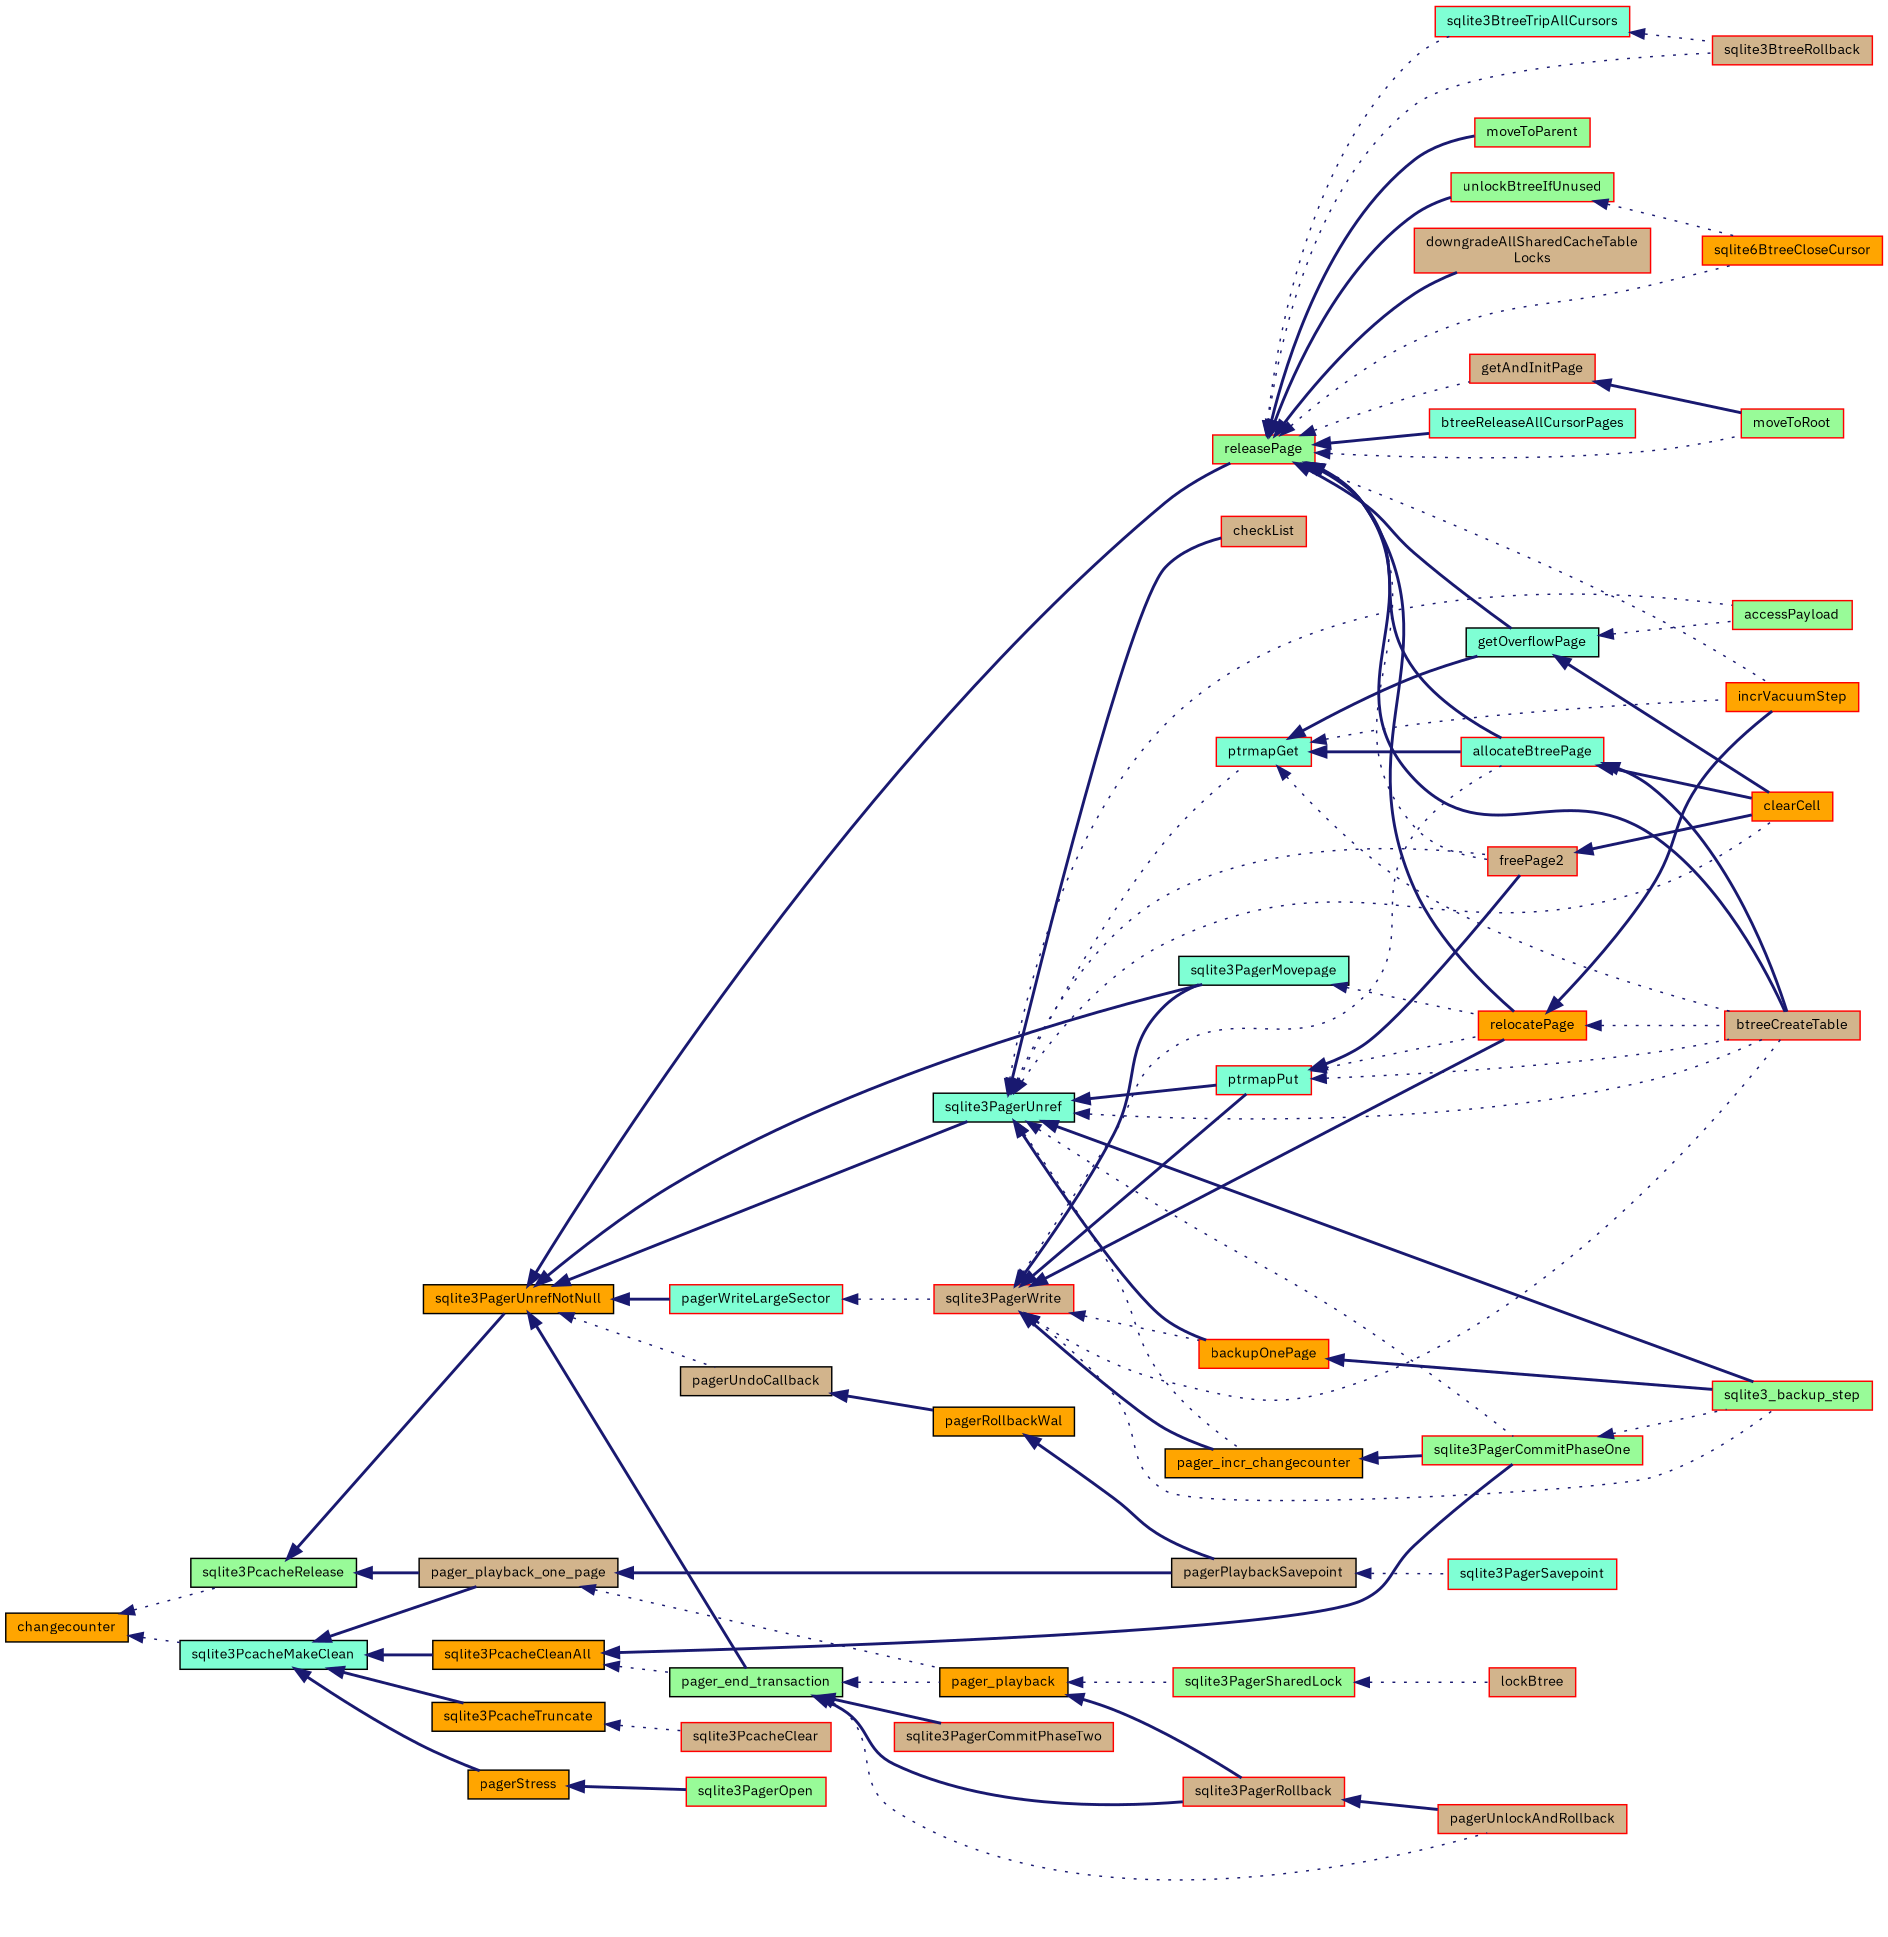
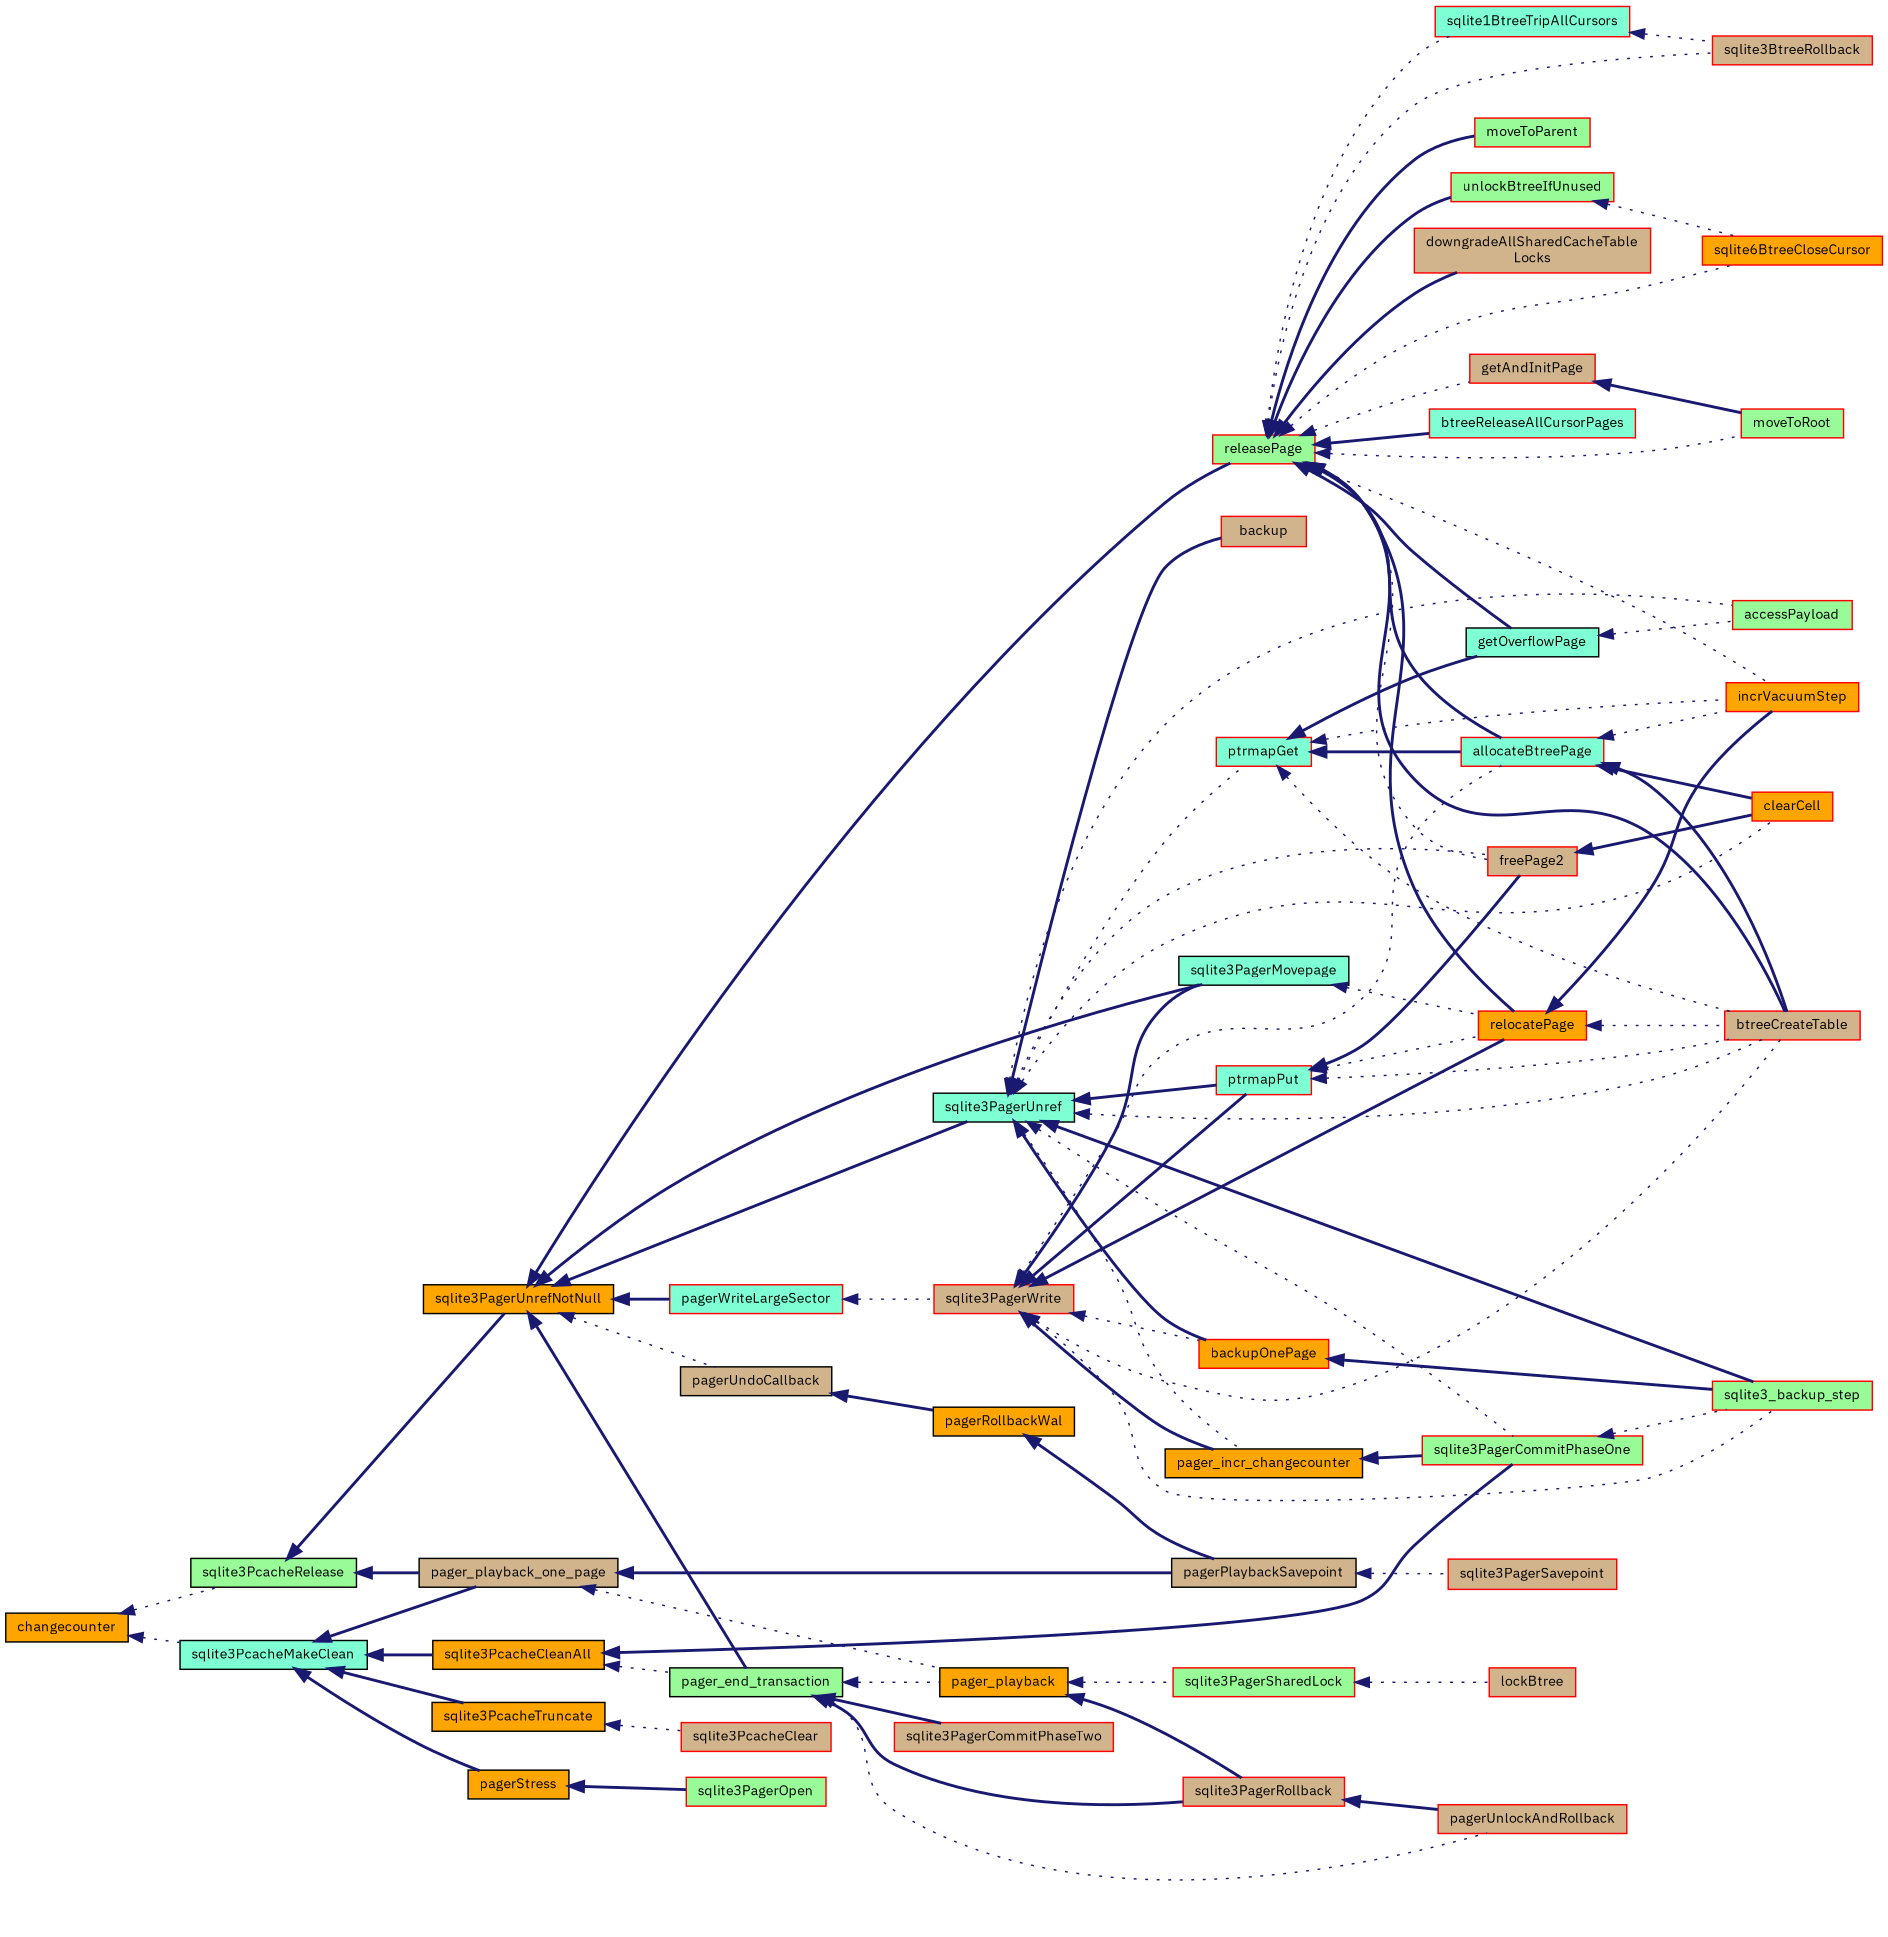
(1532, 22) -> (1532, 22)
(1264, 532) -> (1264, 532)
none -> (1670, 723)
(1668, 728) -> none
(1532, 1574) -> (1532, 1574)
